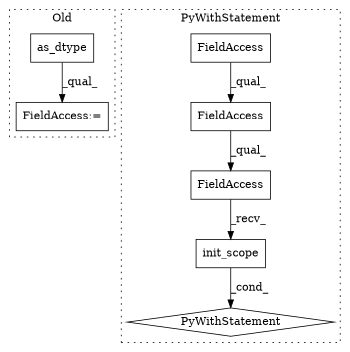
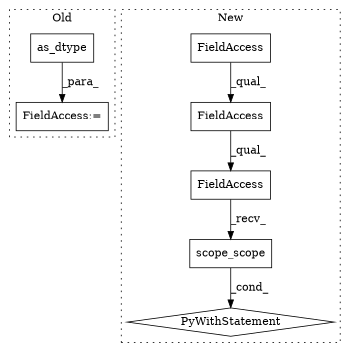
(231, 19) -> (231, 19)
(80, 82) -> (80, 82)
(231, 254) -> (231, 254)
